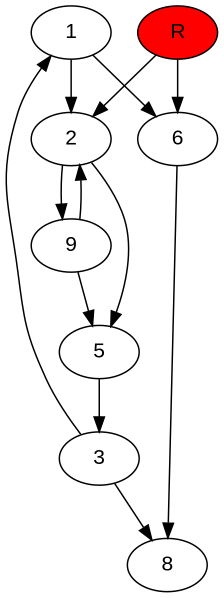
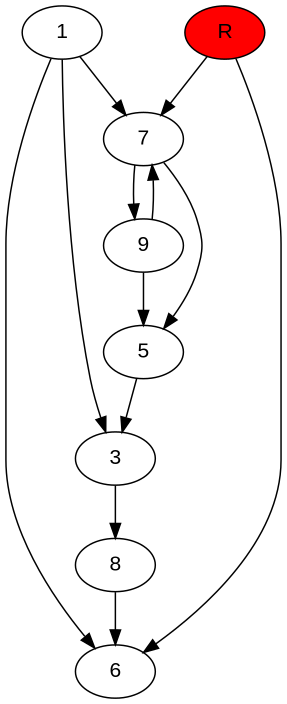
(71, 139) -> (143, 139)
(15, 255) -> (71, 240)
(173, 344) -> (115, 611)
